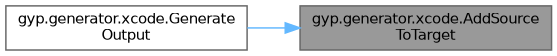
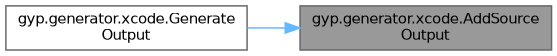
(426, 28) -> (426, 28)
